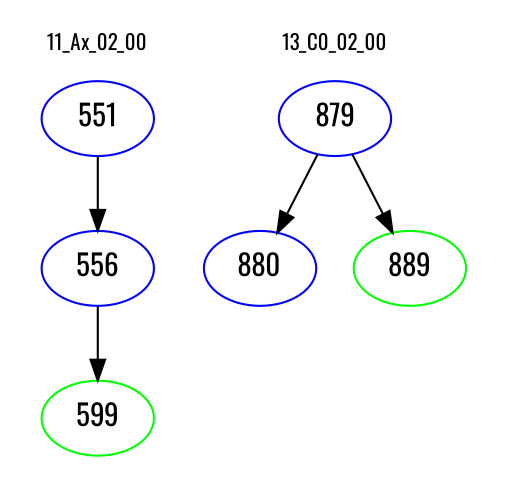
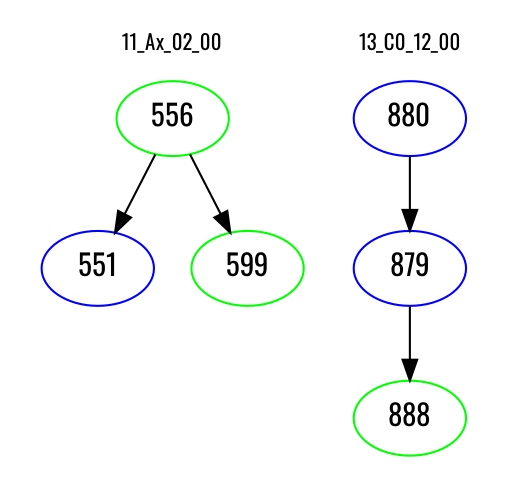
(335, 45) -> (410, 45)
(98, 183) -> (140, 184)
(302, 184) -> (410, 183)
(98, 268) -> (173, 119)
(410, 268) -> (410, 418)
